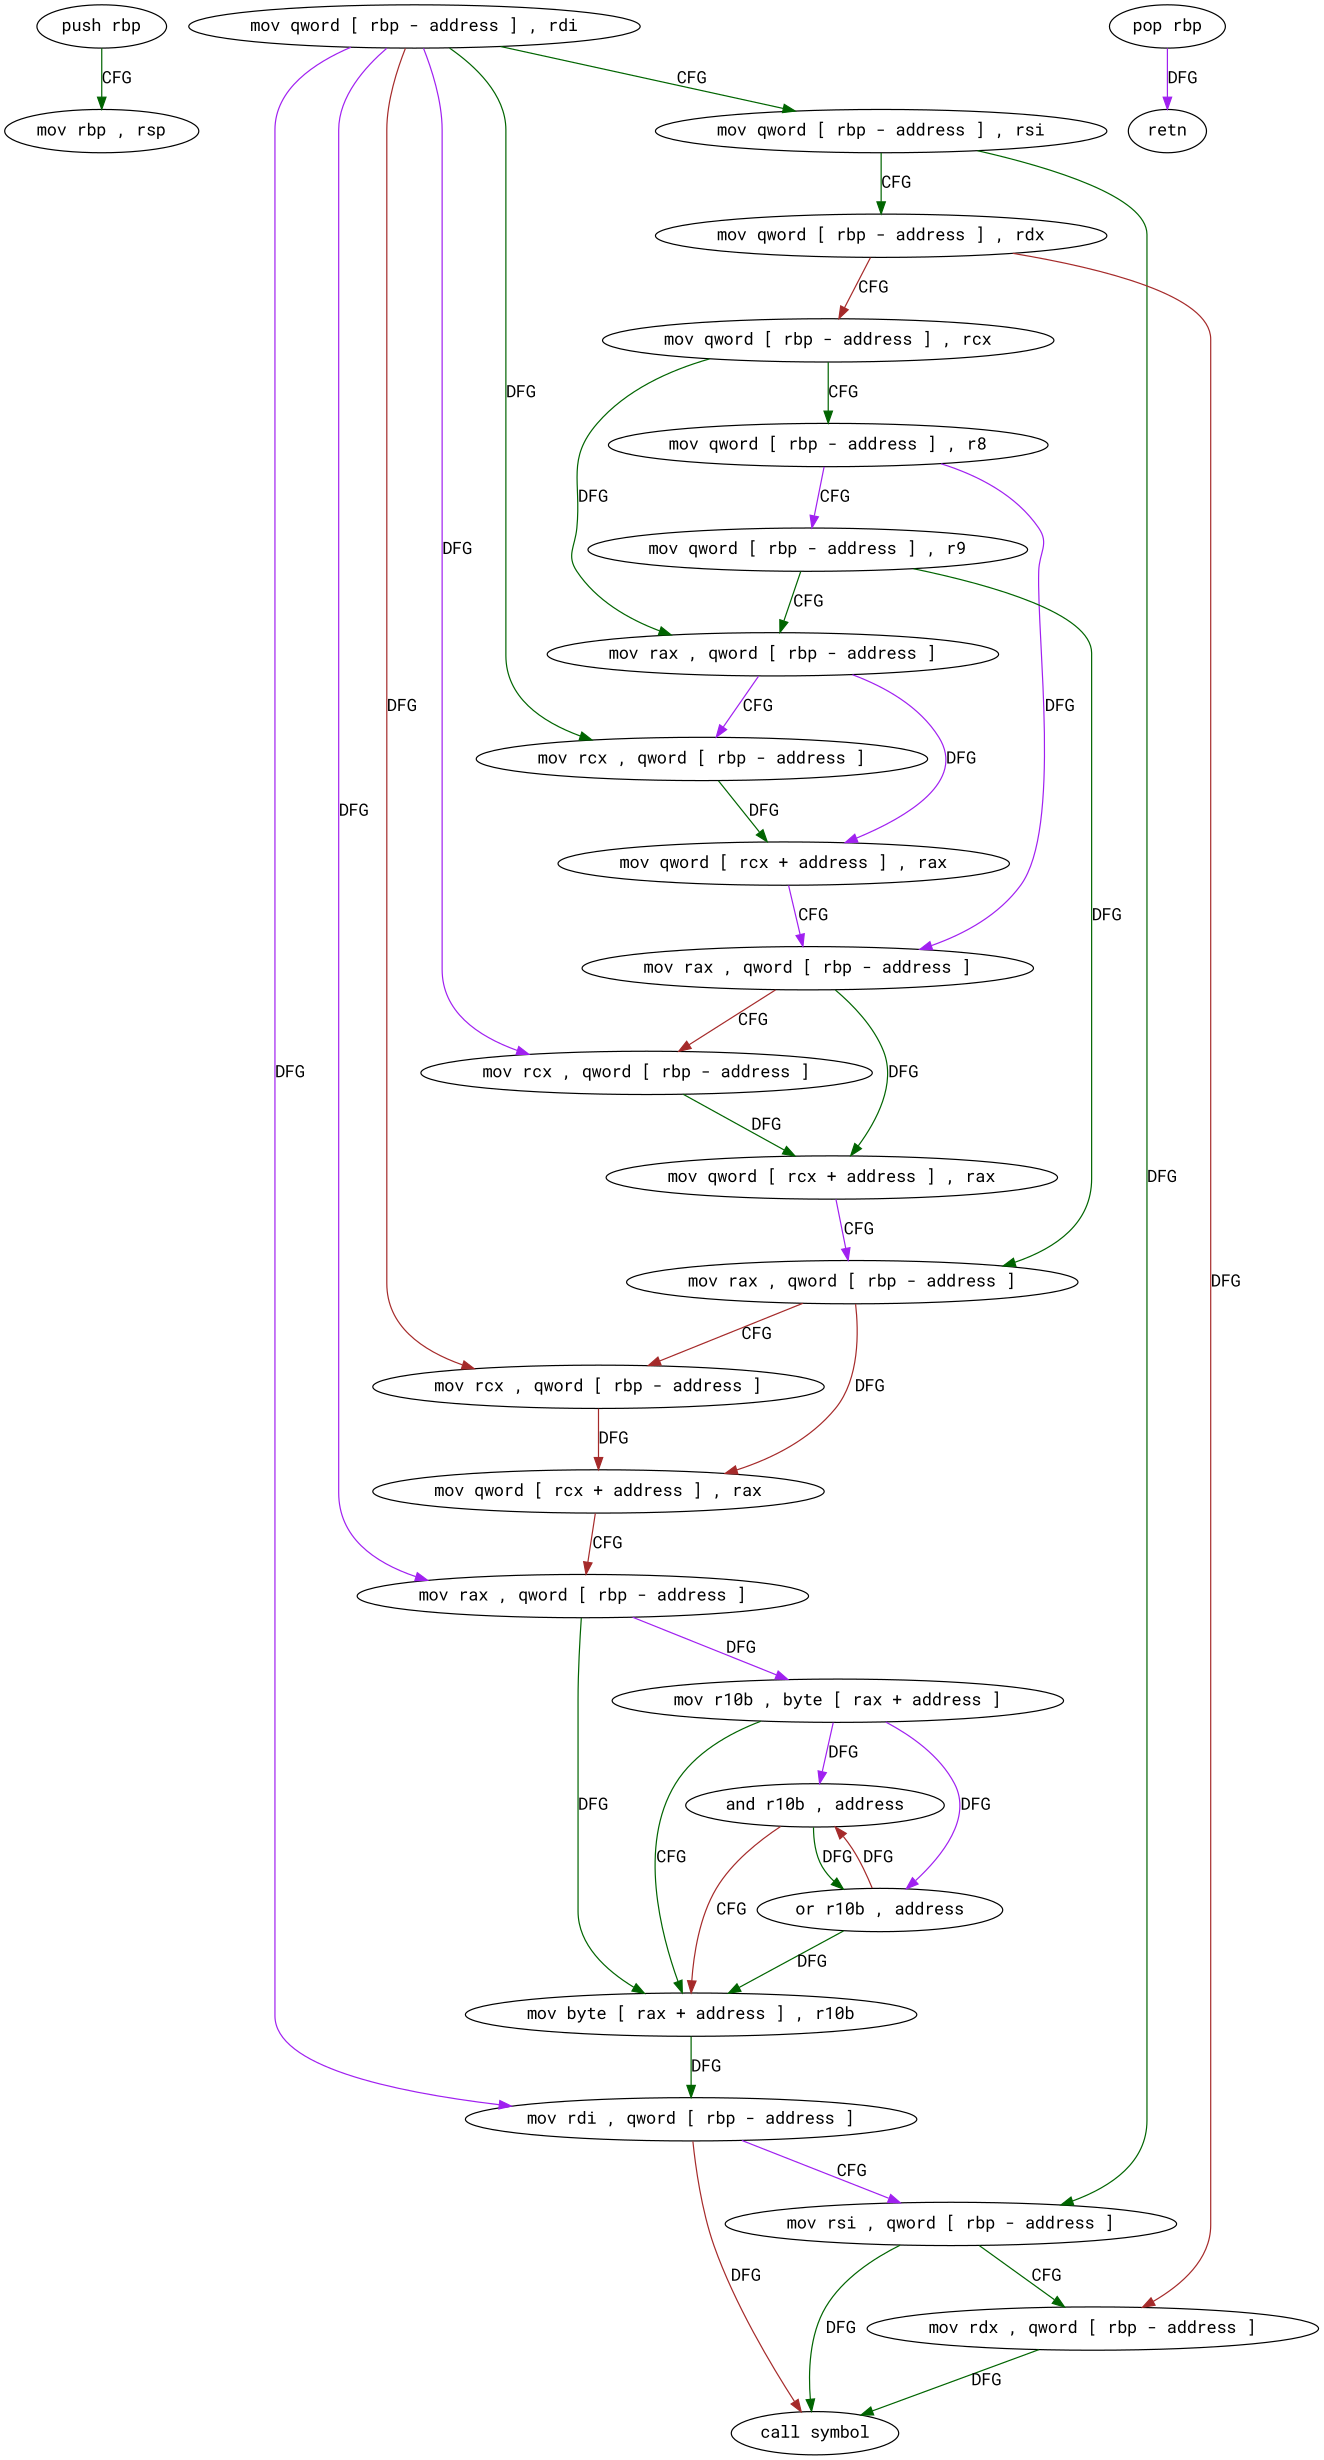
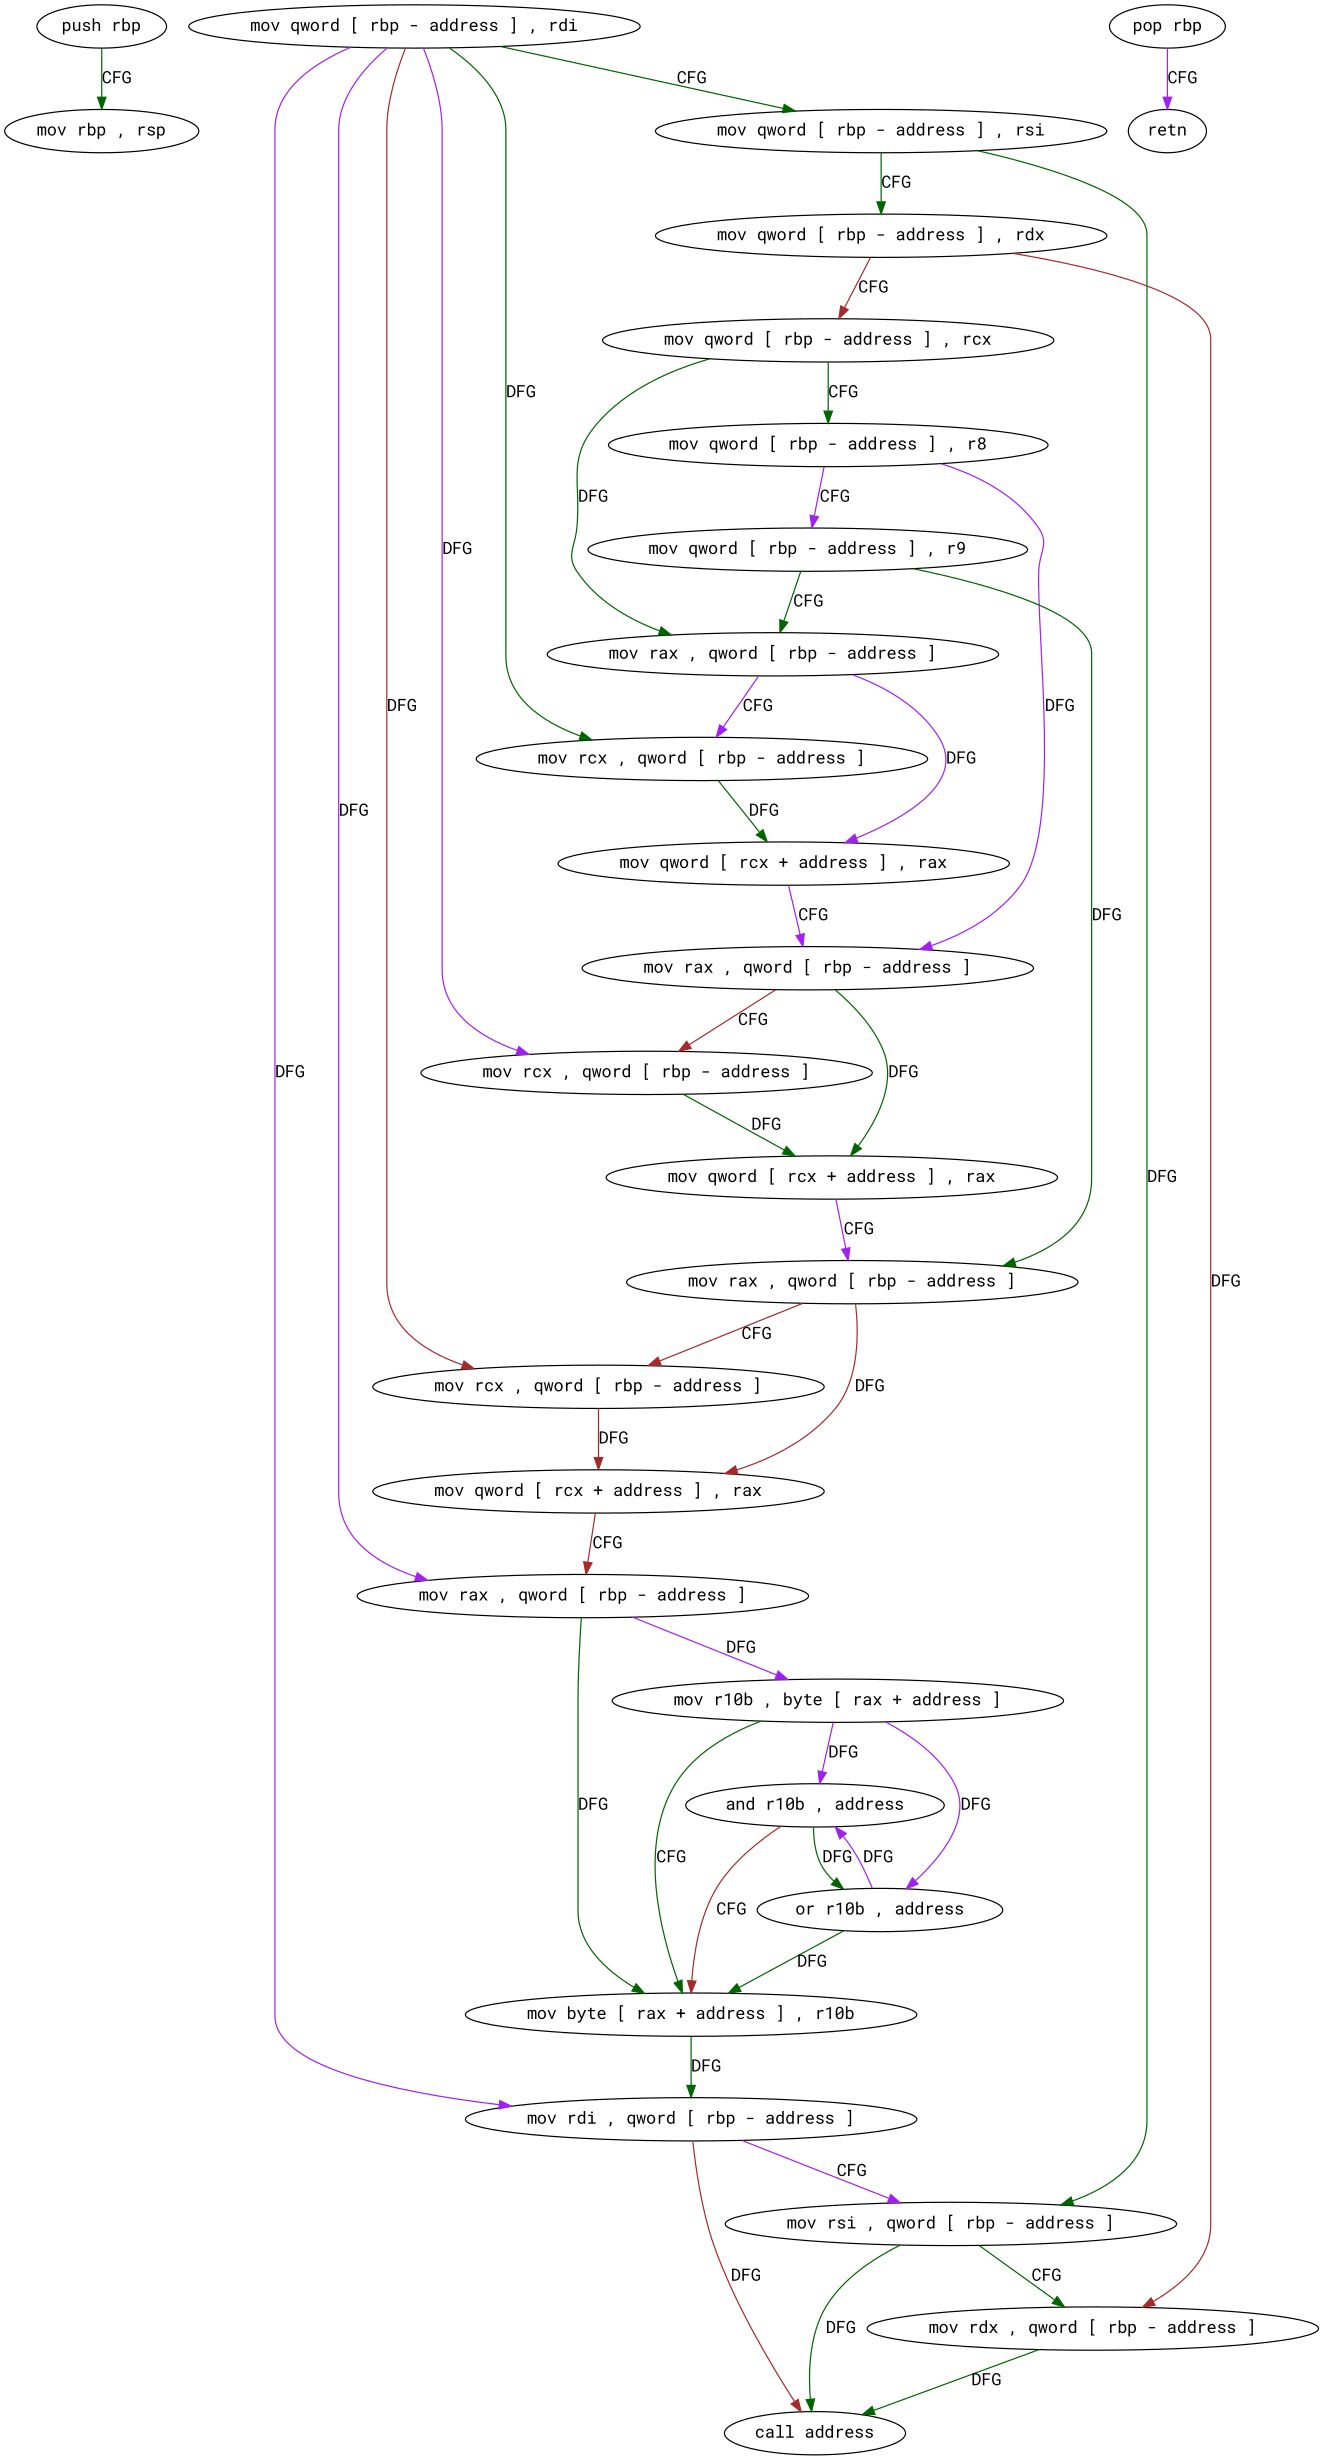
(1182, 79) -> (1182, 79)
(860, 1861) -> (860, 1861)
(815, 2433) -> (815, 2433)
